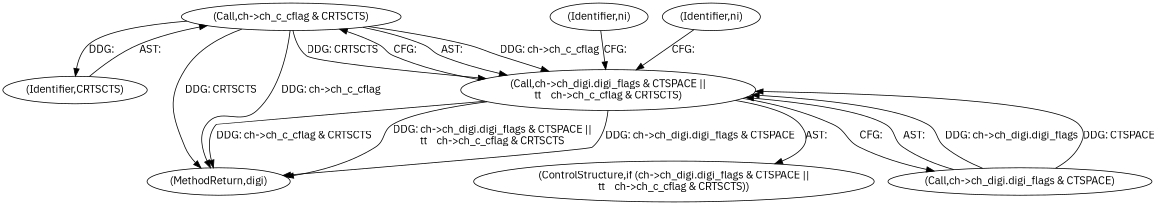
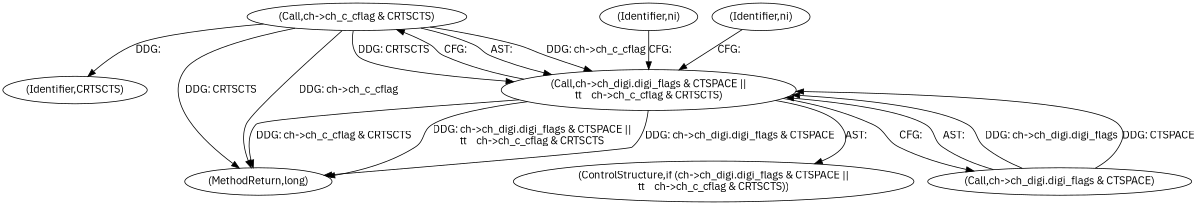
(141, 44) -> none
(219, 182) -> (258, 182)
